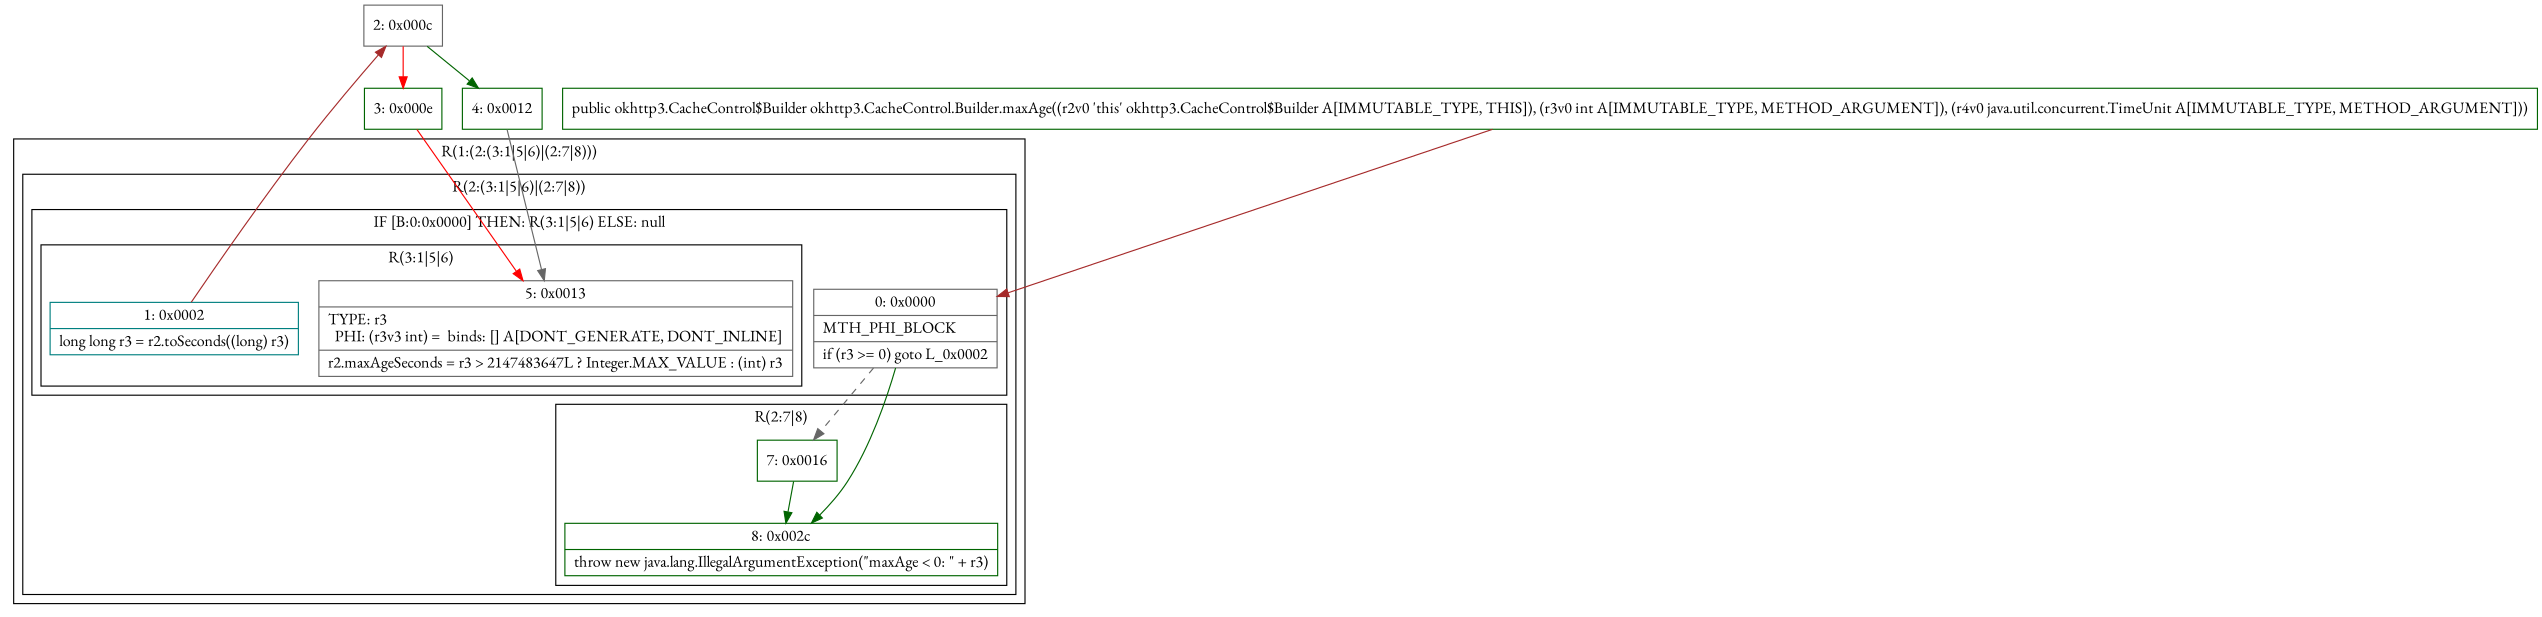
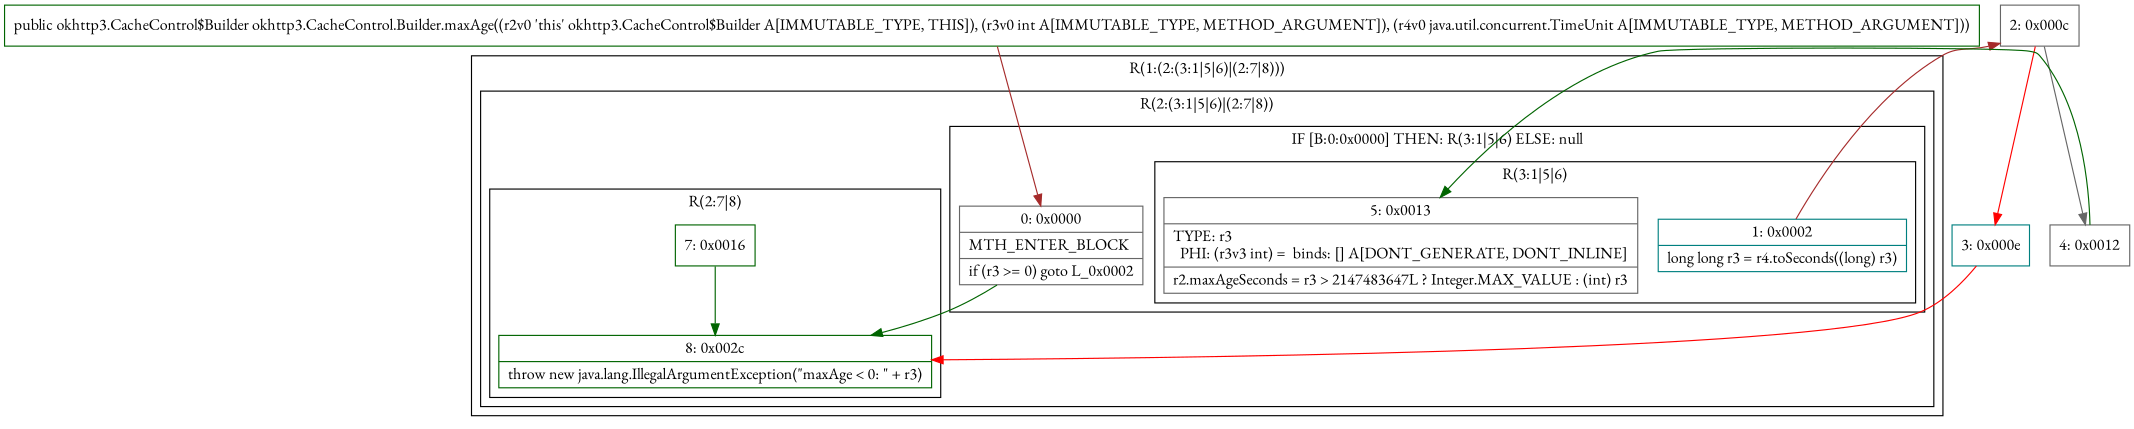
(448, 64) -> (2064, 130)
(403, 109) -> (1991, 245)
(502, 109) -> (2090, 245)
(467, 200) -> (1469, 350)
(524, 200) -> (1812, 48)
(890, 328) -> (1049, 245)
(174, 341) -> (1782, 258)
(858, 387) -> none
